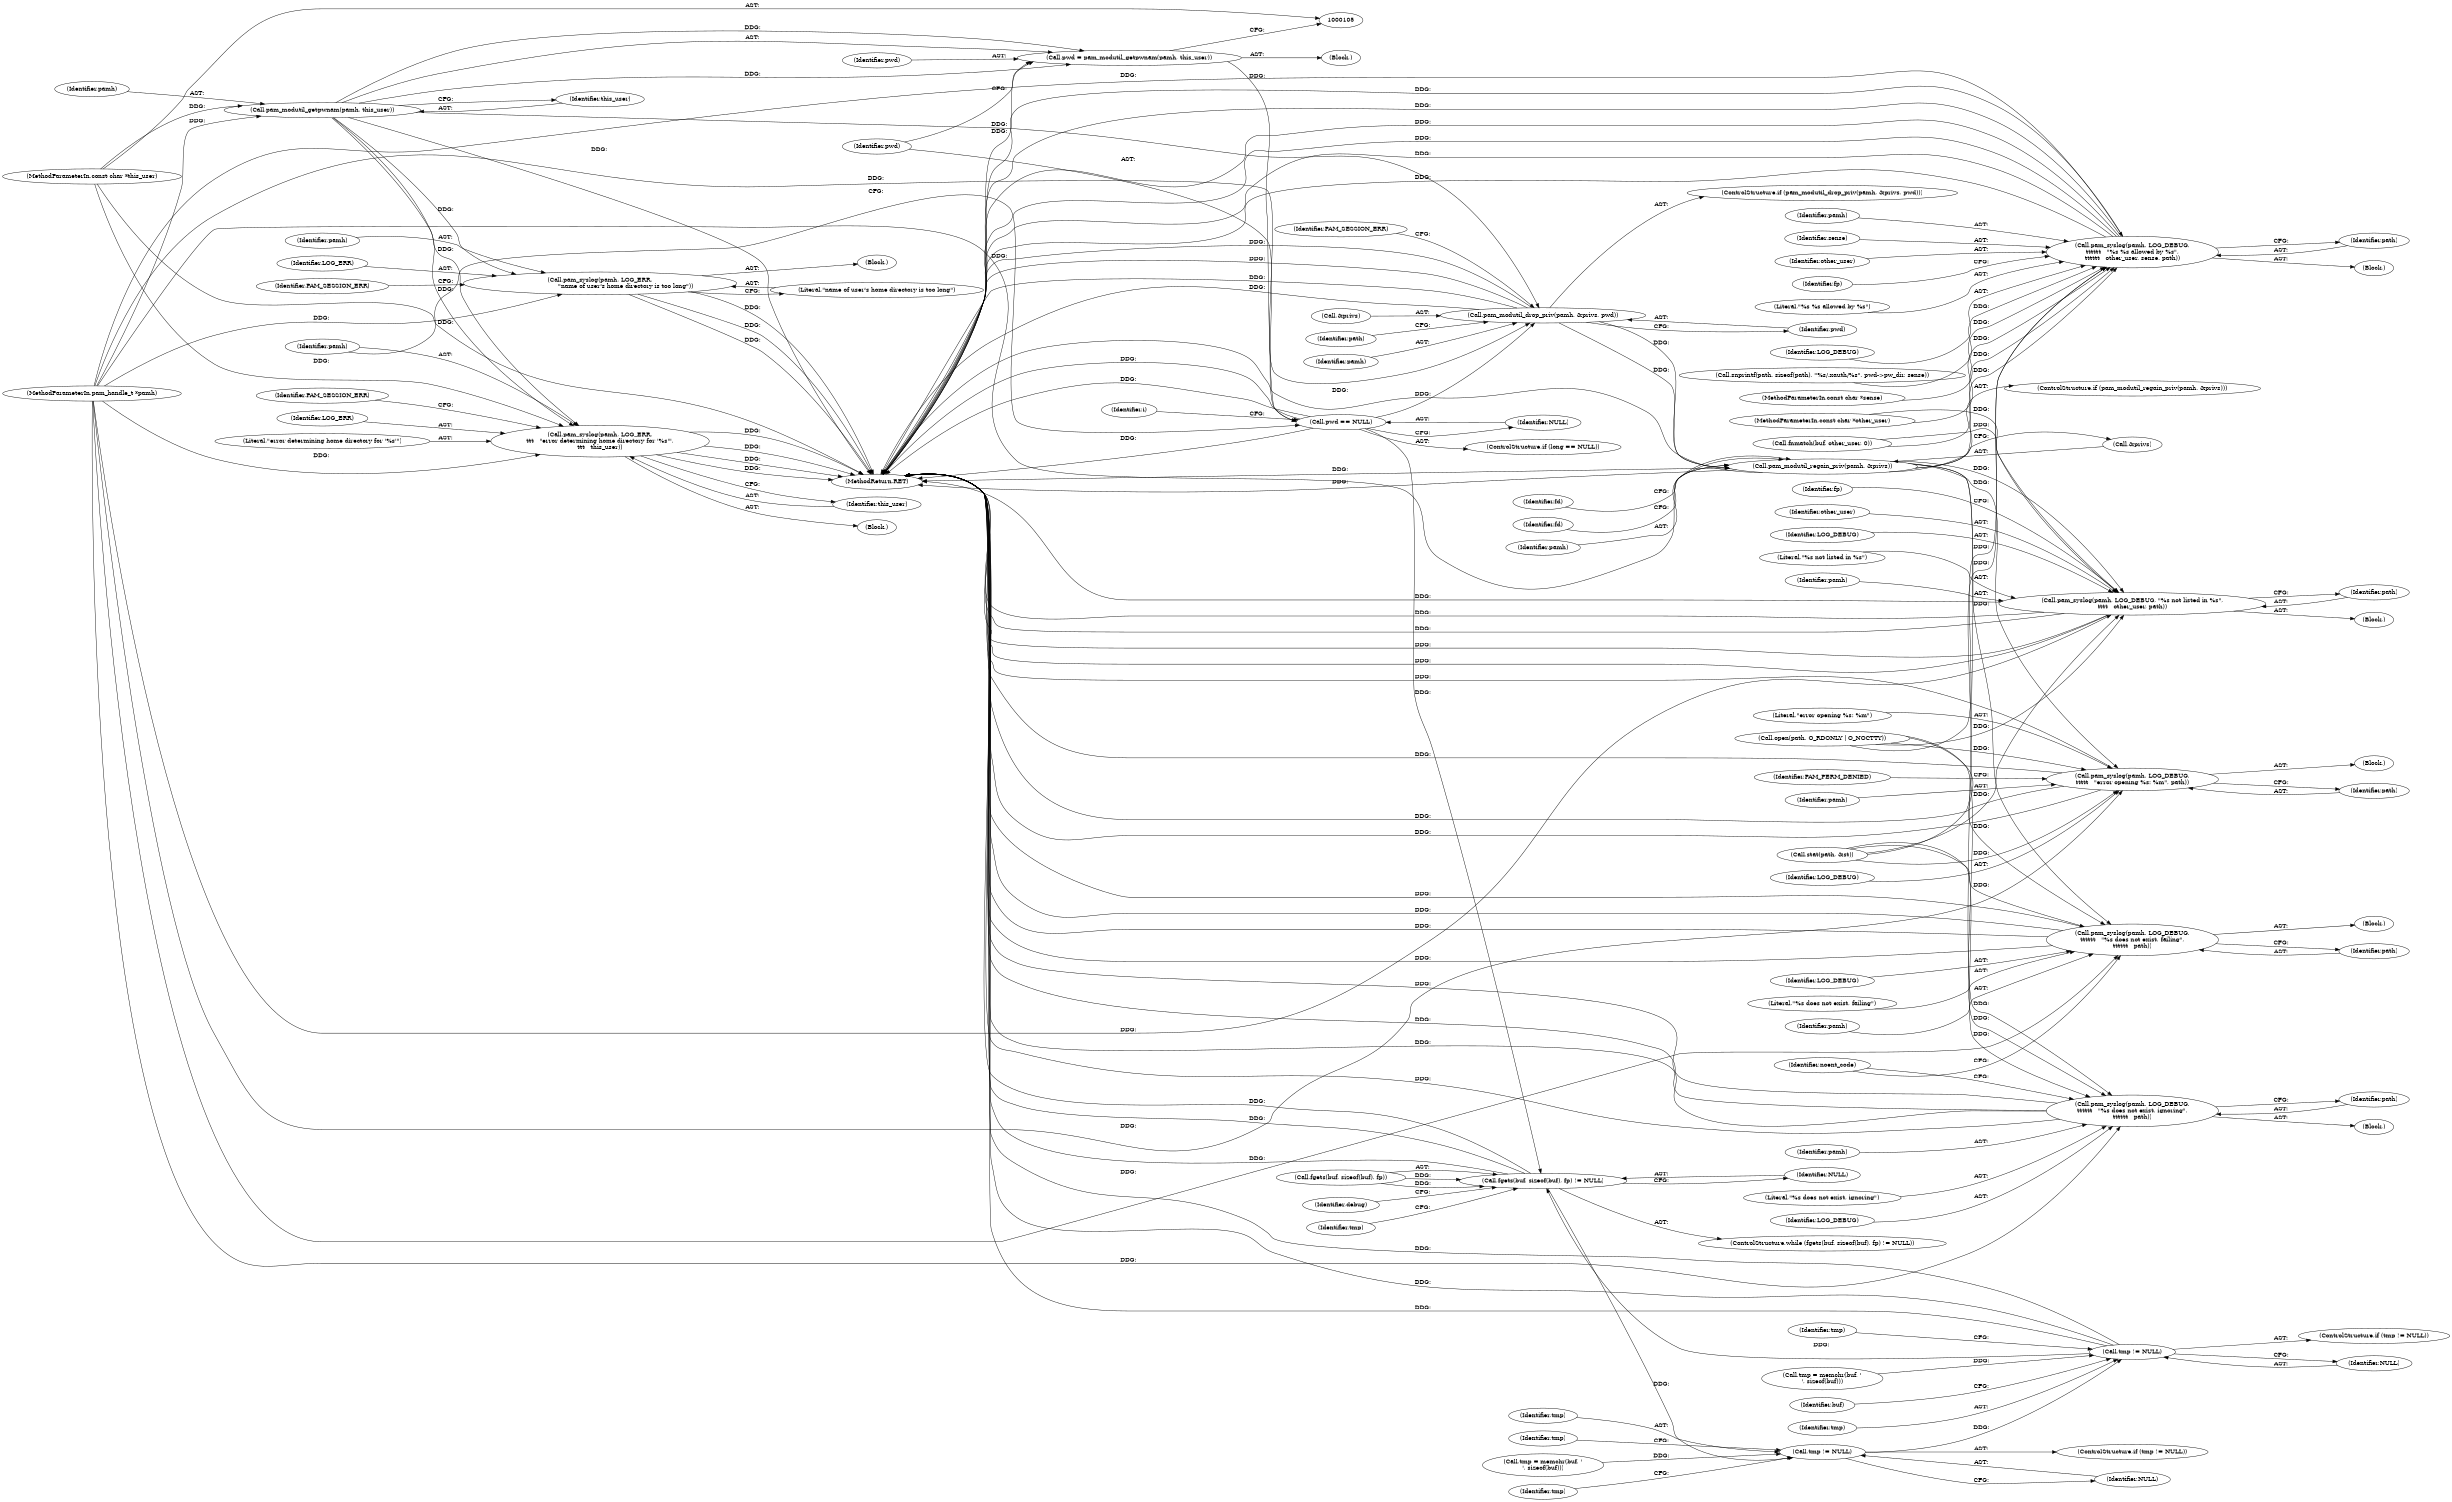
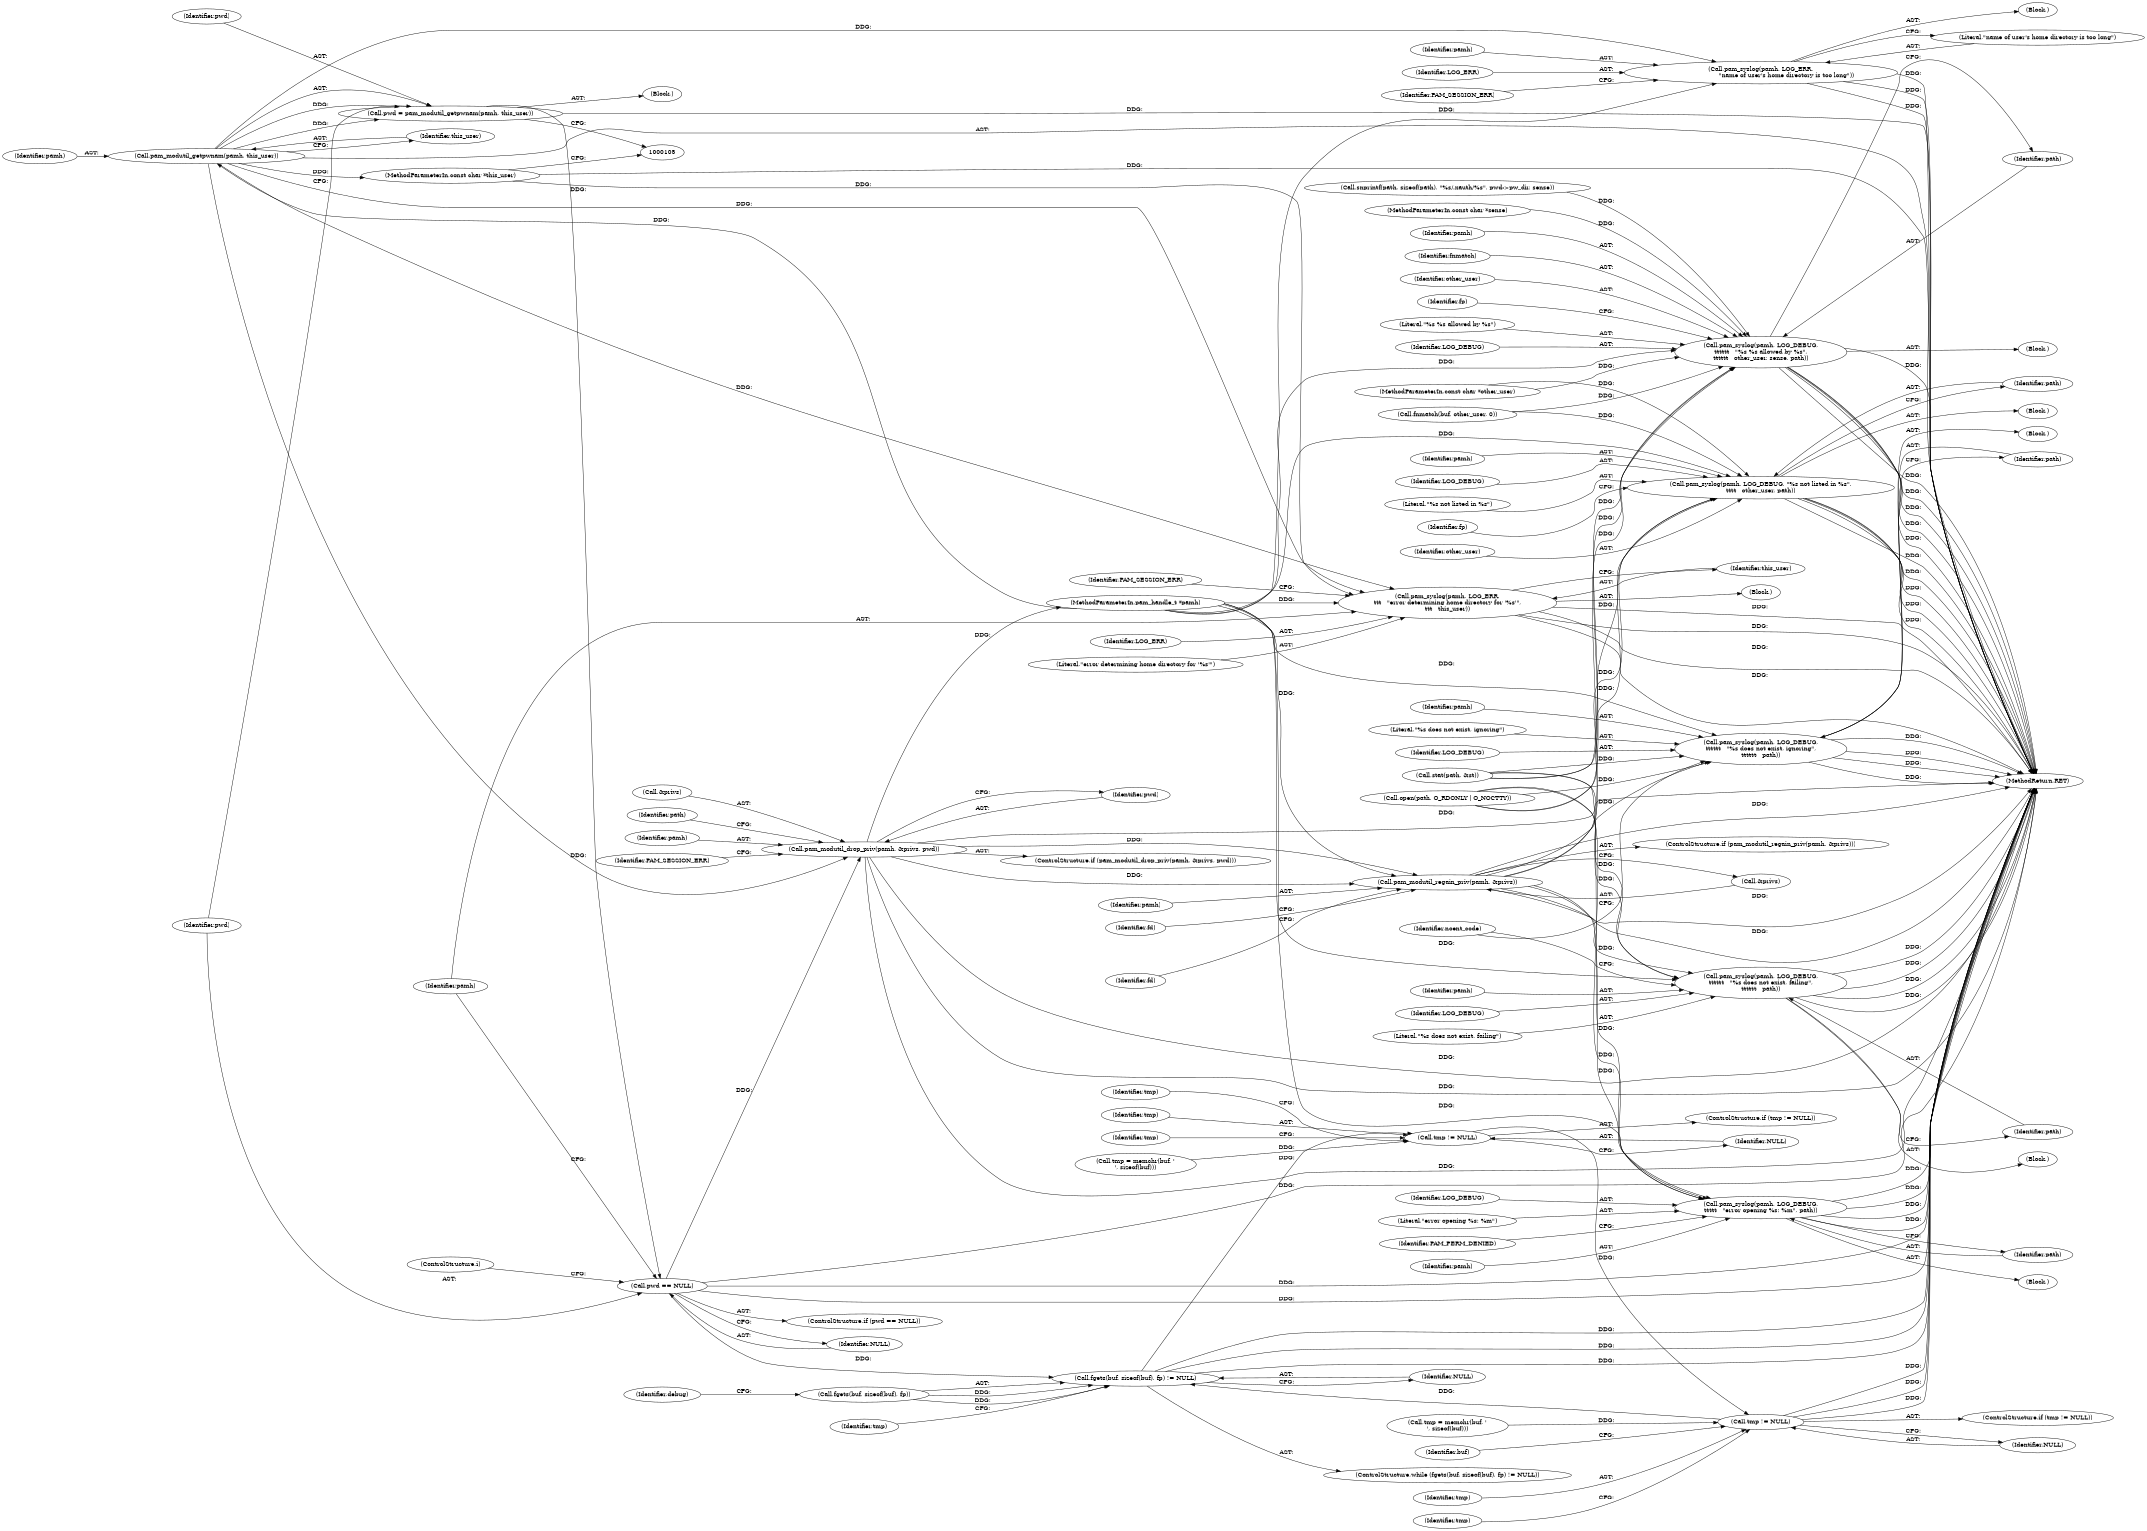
(753, 6) -> (579, 158)
(164, 125) -> (299, 174)
(600, 150) -> (984, 130)
(853, 184) -> (934, 700)
(986, 185) -> (1523, 113)
(1822, 239) -> (1448, 256)
(1129, 410) -> (451, 1265)
(1543, 447) -> (864, 1322)
(1434, 1195) -> (748, 1395)
